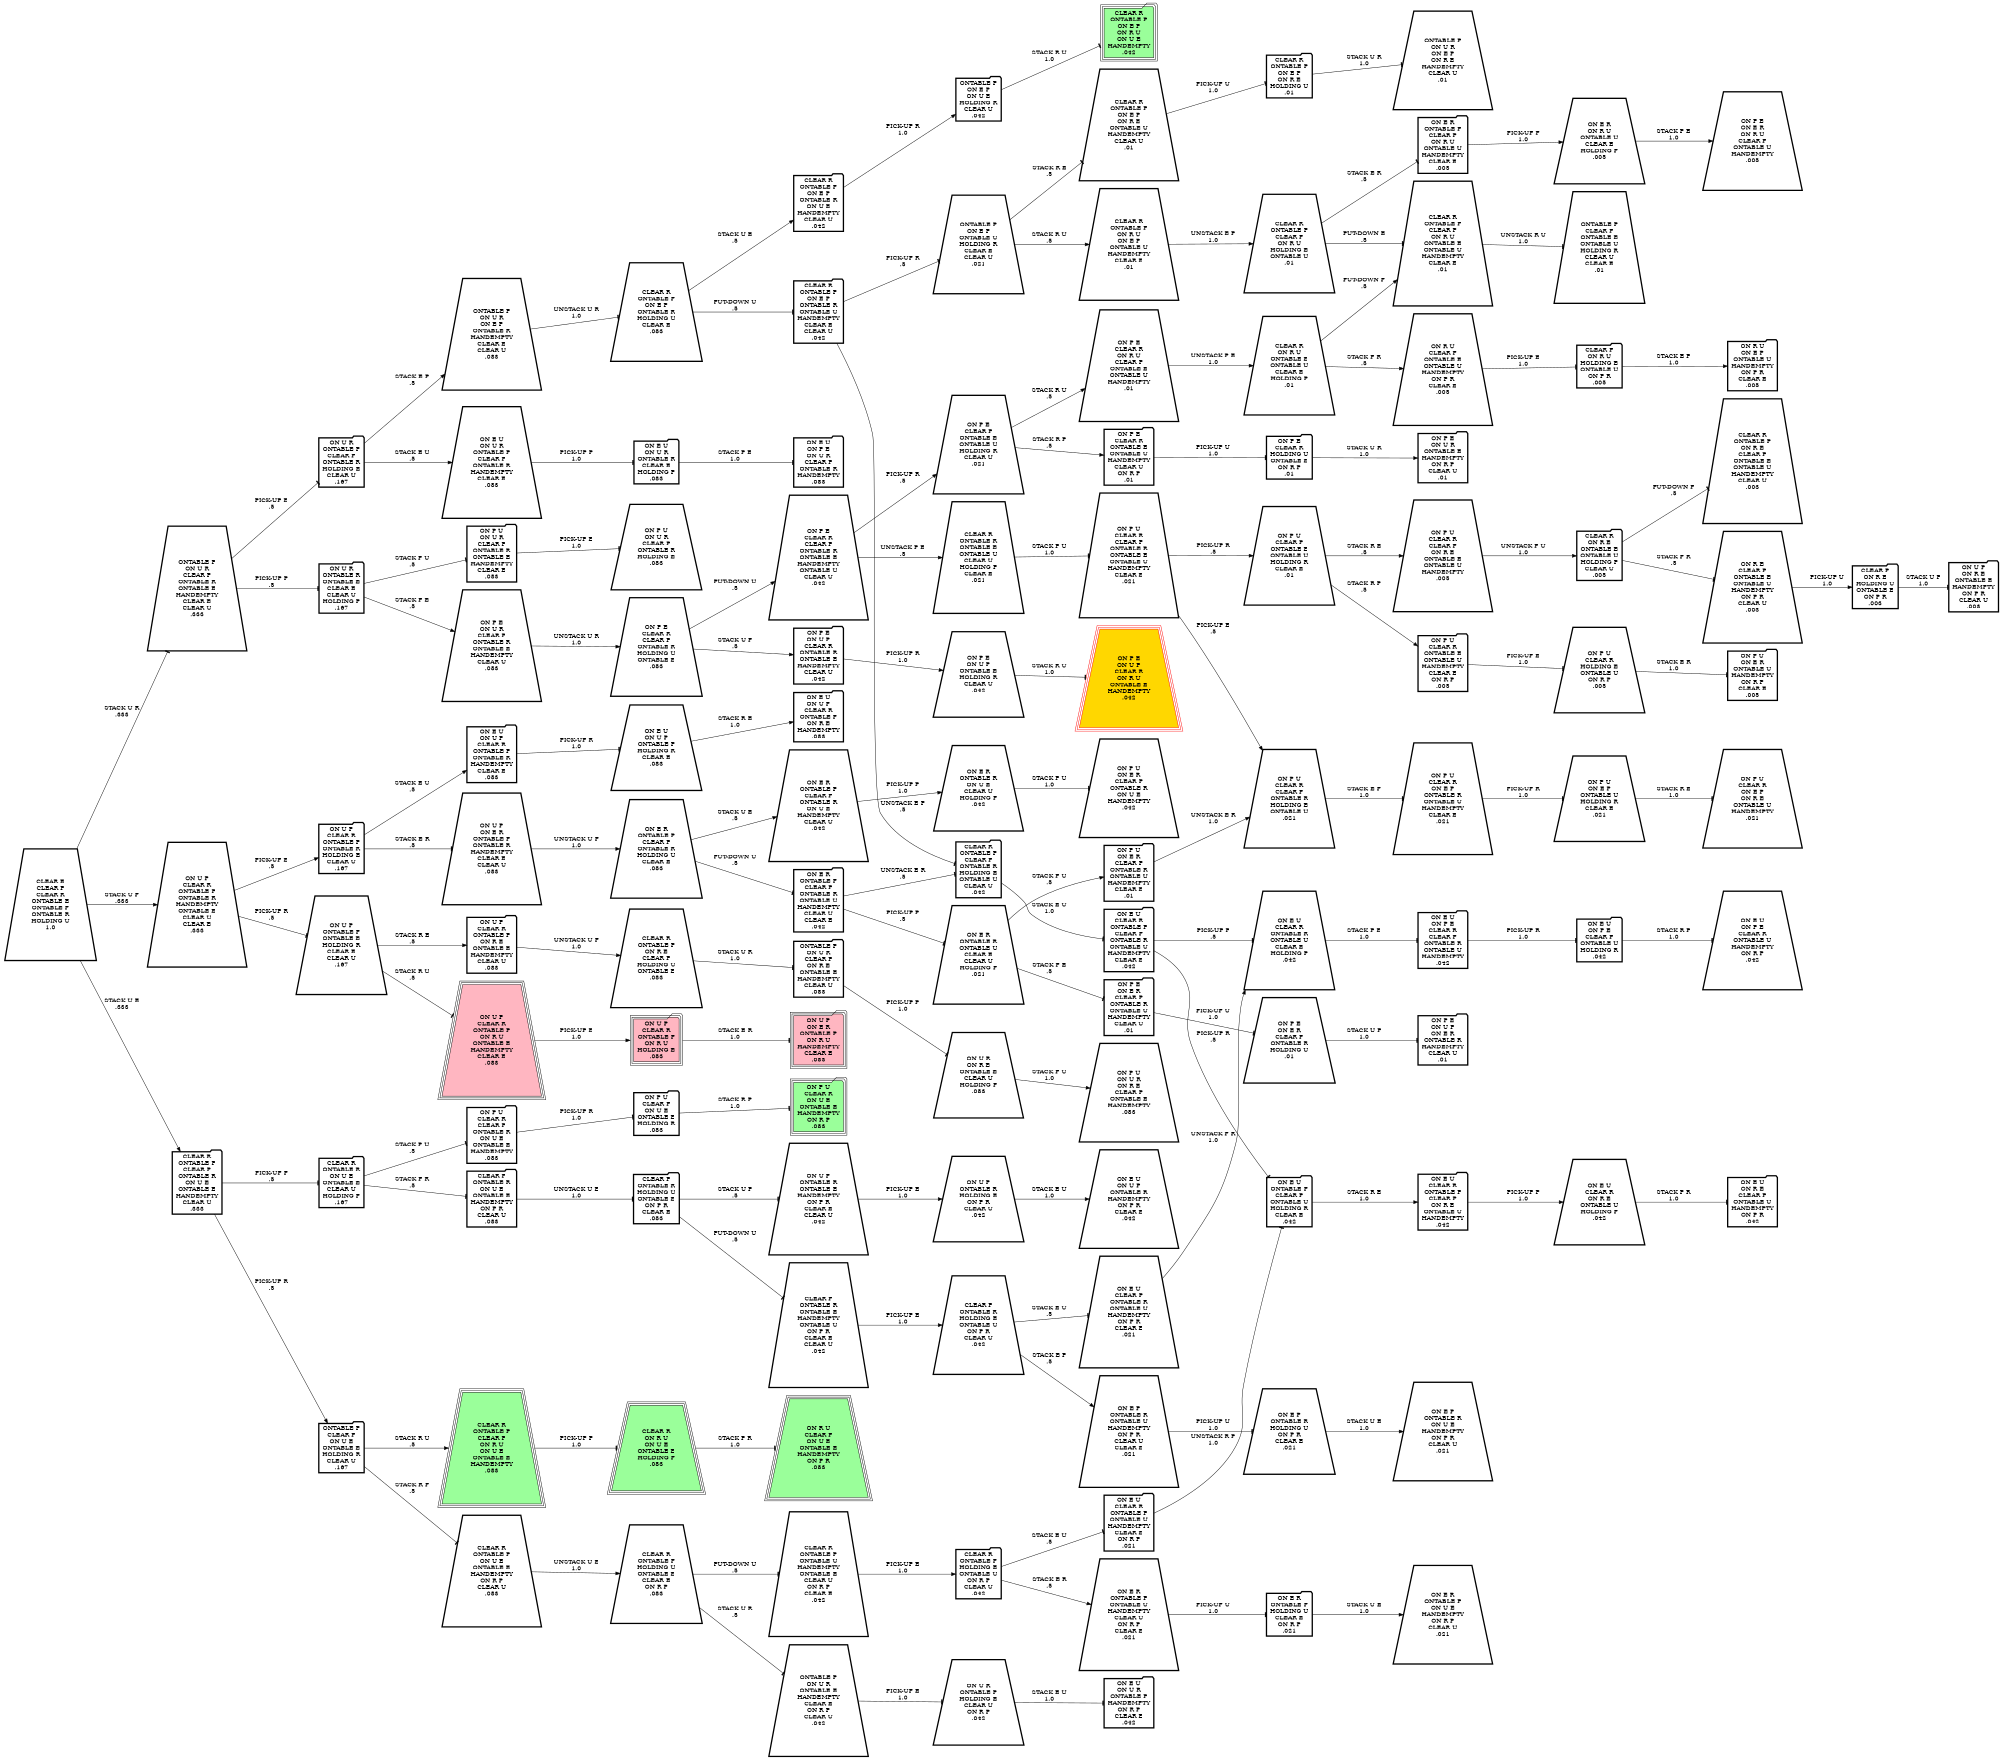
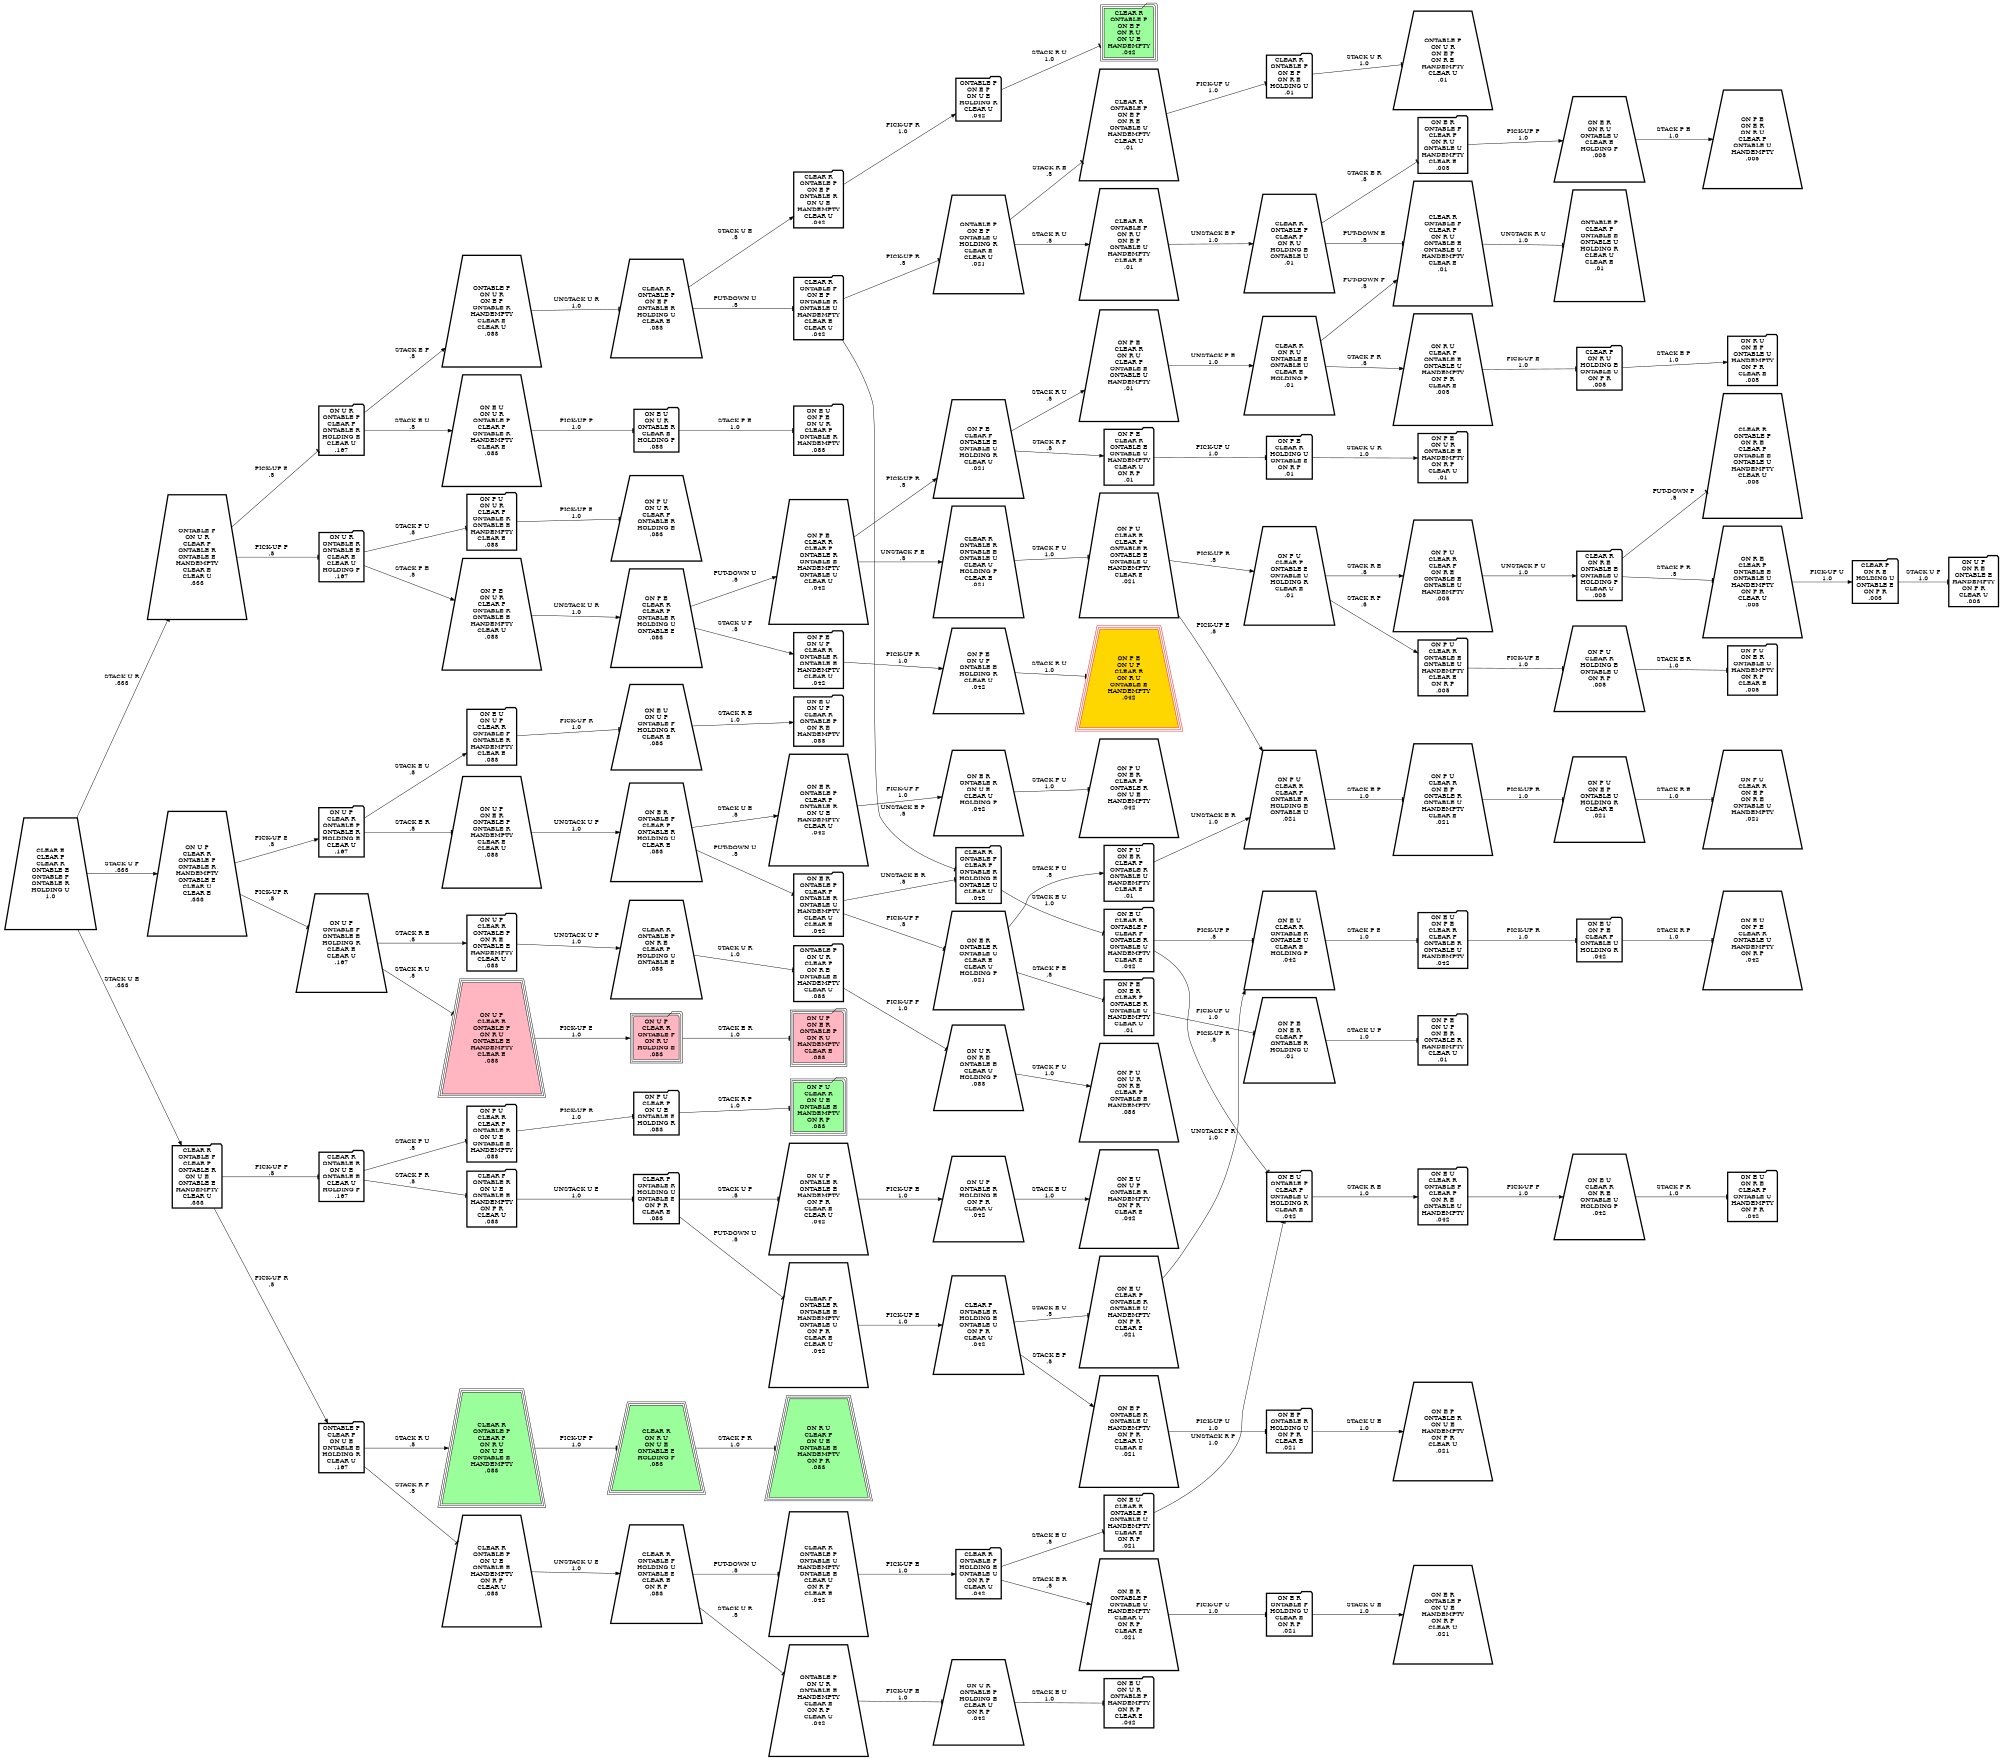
(1289, 1432) -> (1289, 1432)
